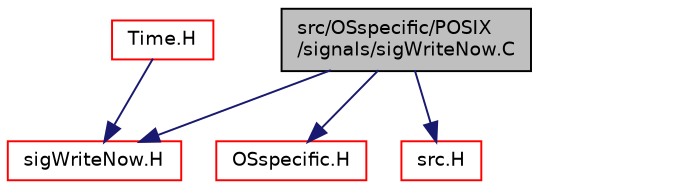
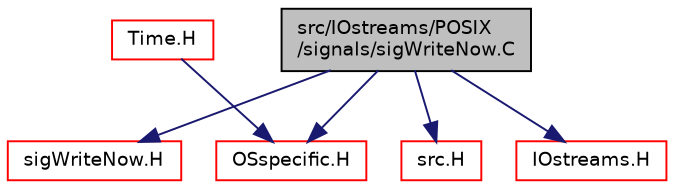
(406, 40) -> (406, 40)
(134, 92) -> (220, 94)
none -> (591, 161)
